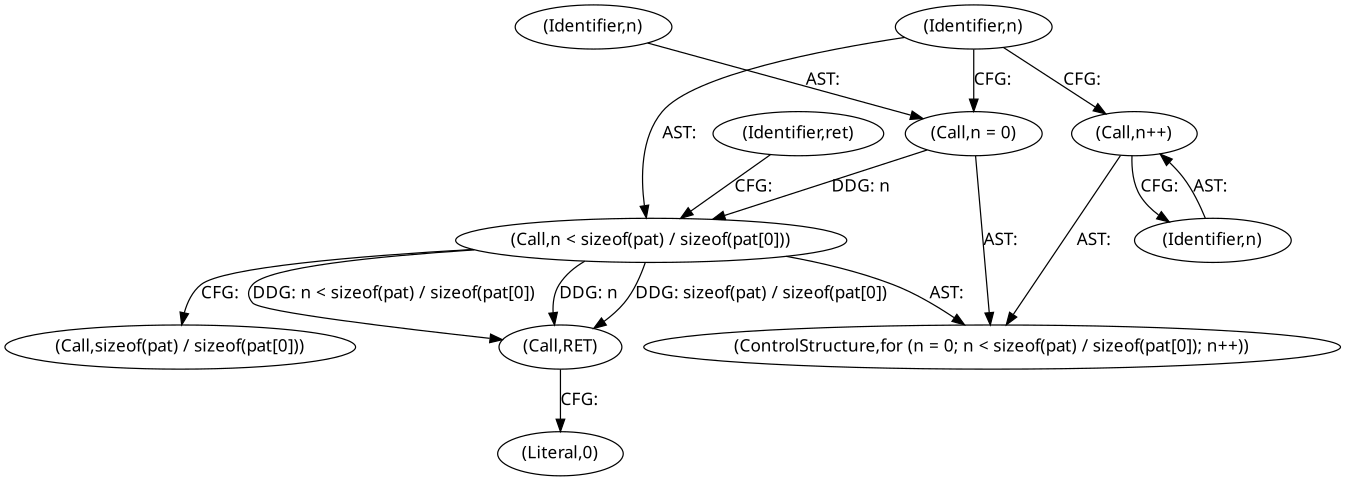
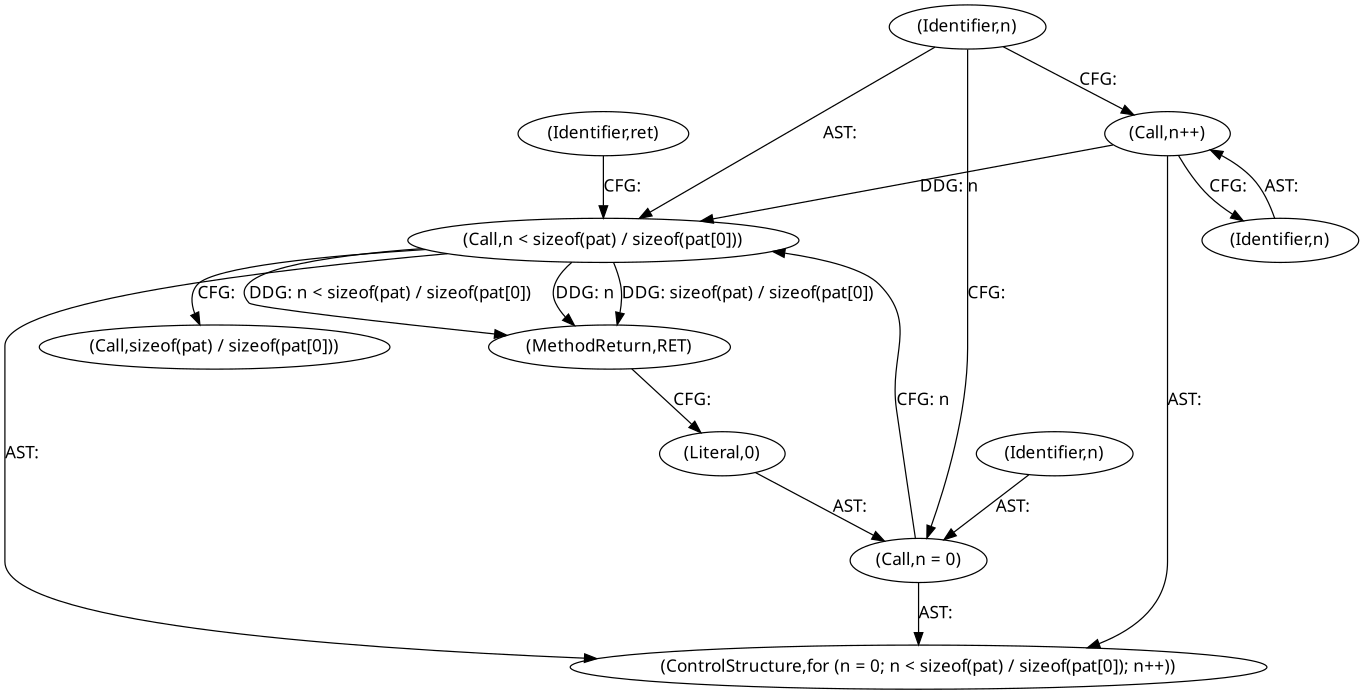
none -> (913, 182)
(862, 187) -> (923, 400)
(560, 347) -> (610, 347)
none -> (814, 504)
